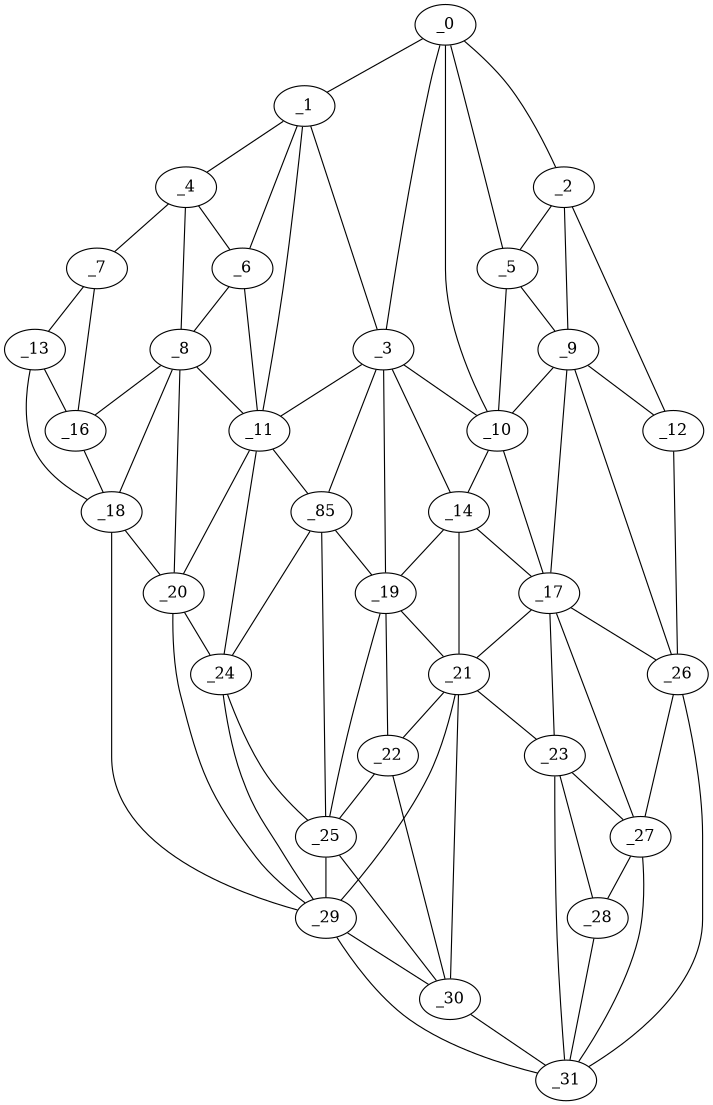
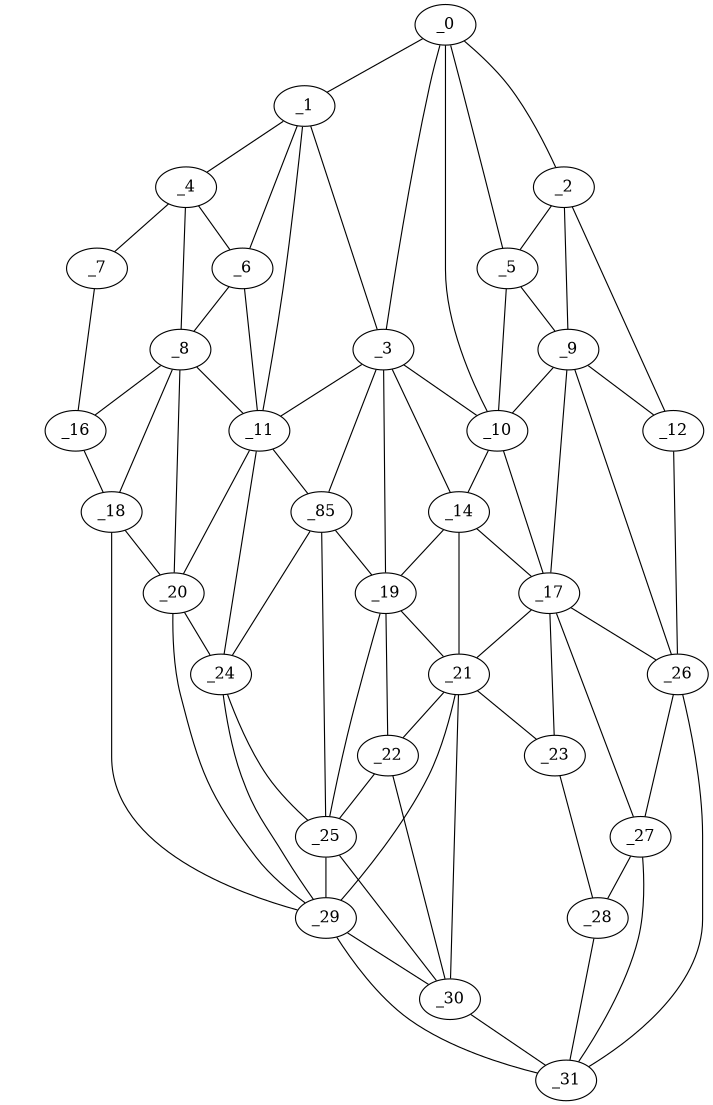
(35, 350) -> none
(598, 796) -> none
(556, 918) -> none
